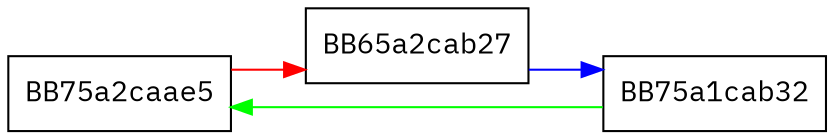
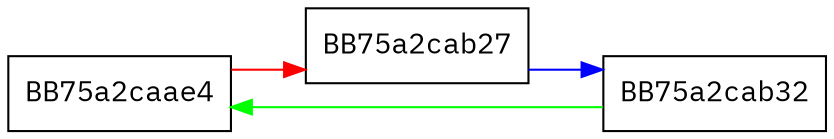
(417, 46) -> (417, 46)
(120, 94) -> (120, 94)
(715, 94) -> (715, 94)
